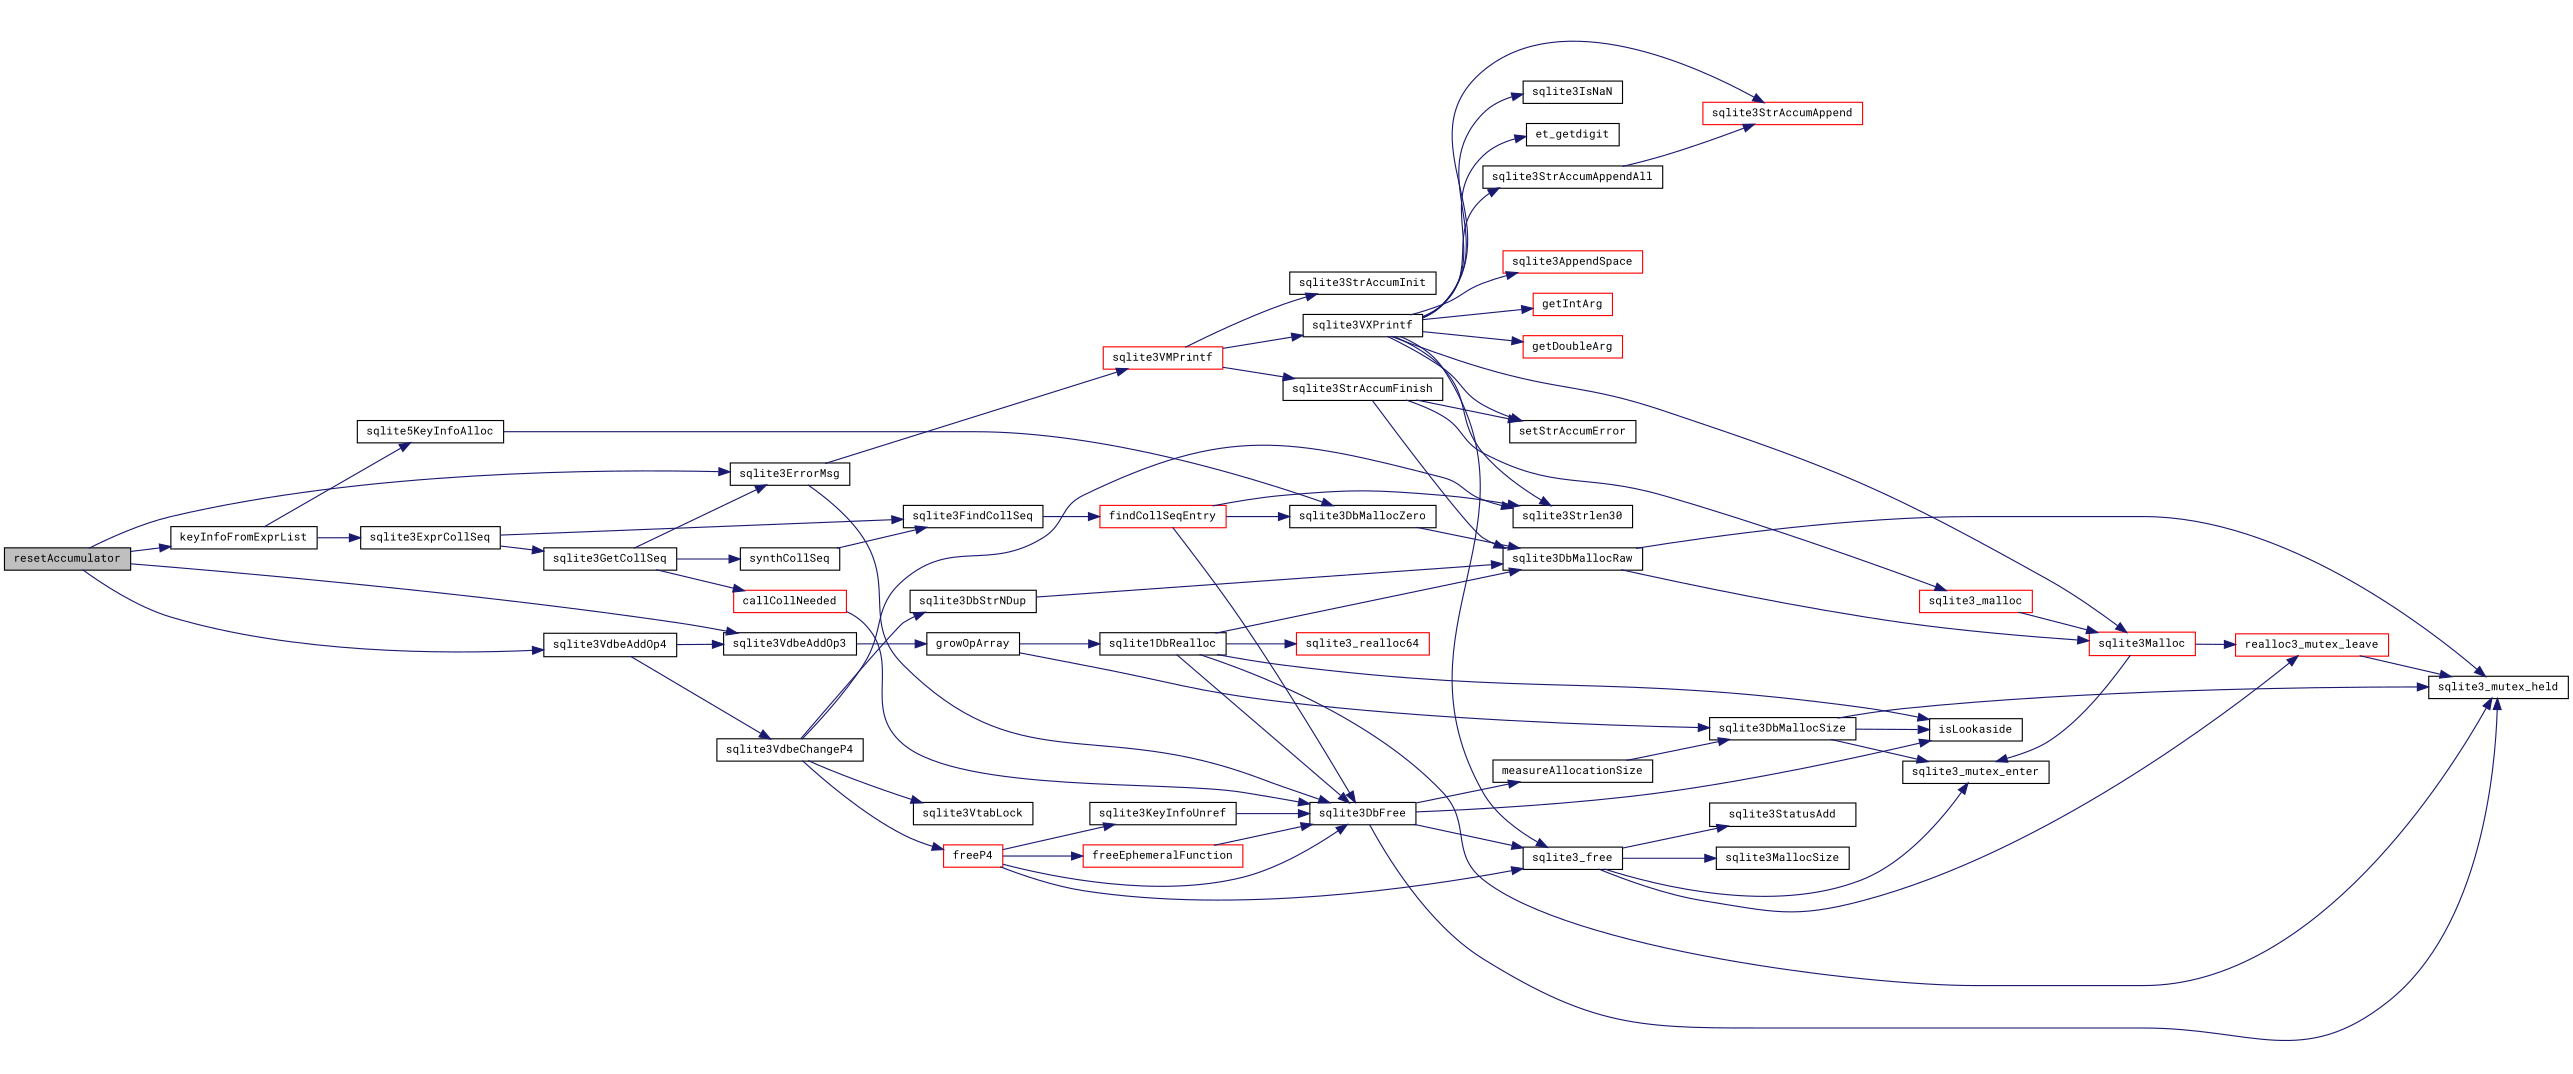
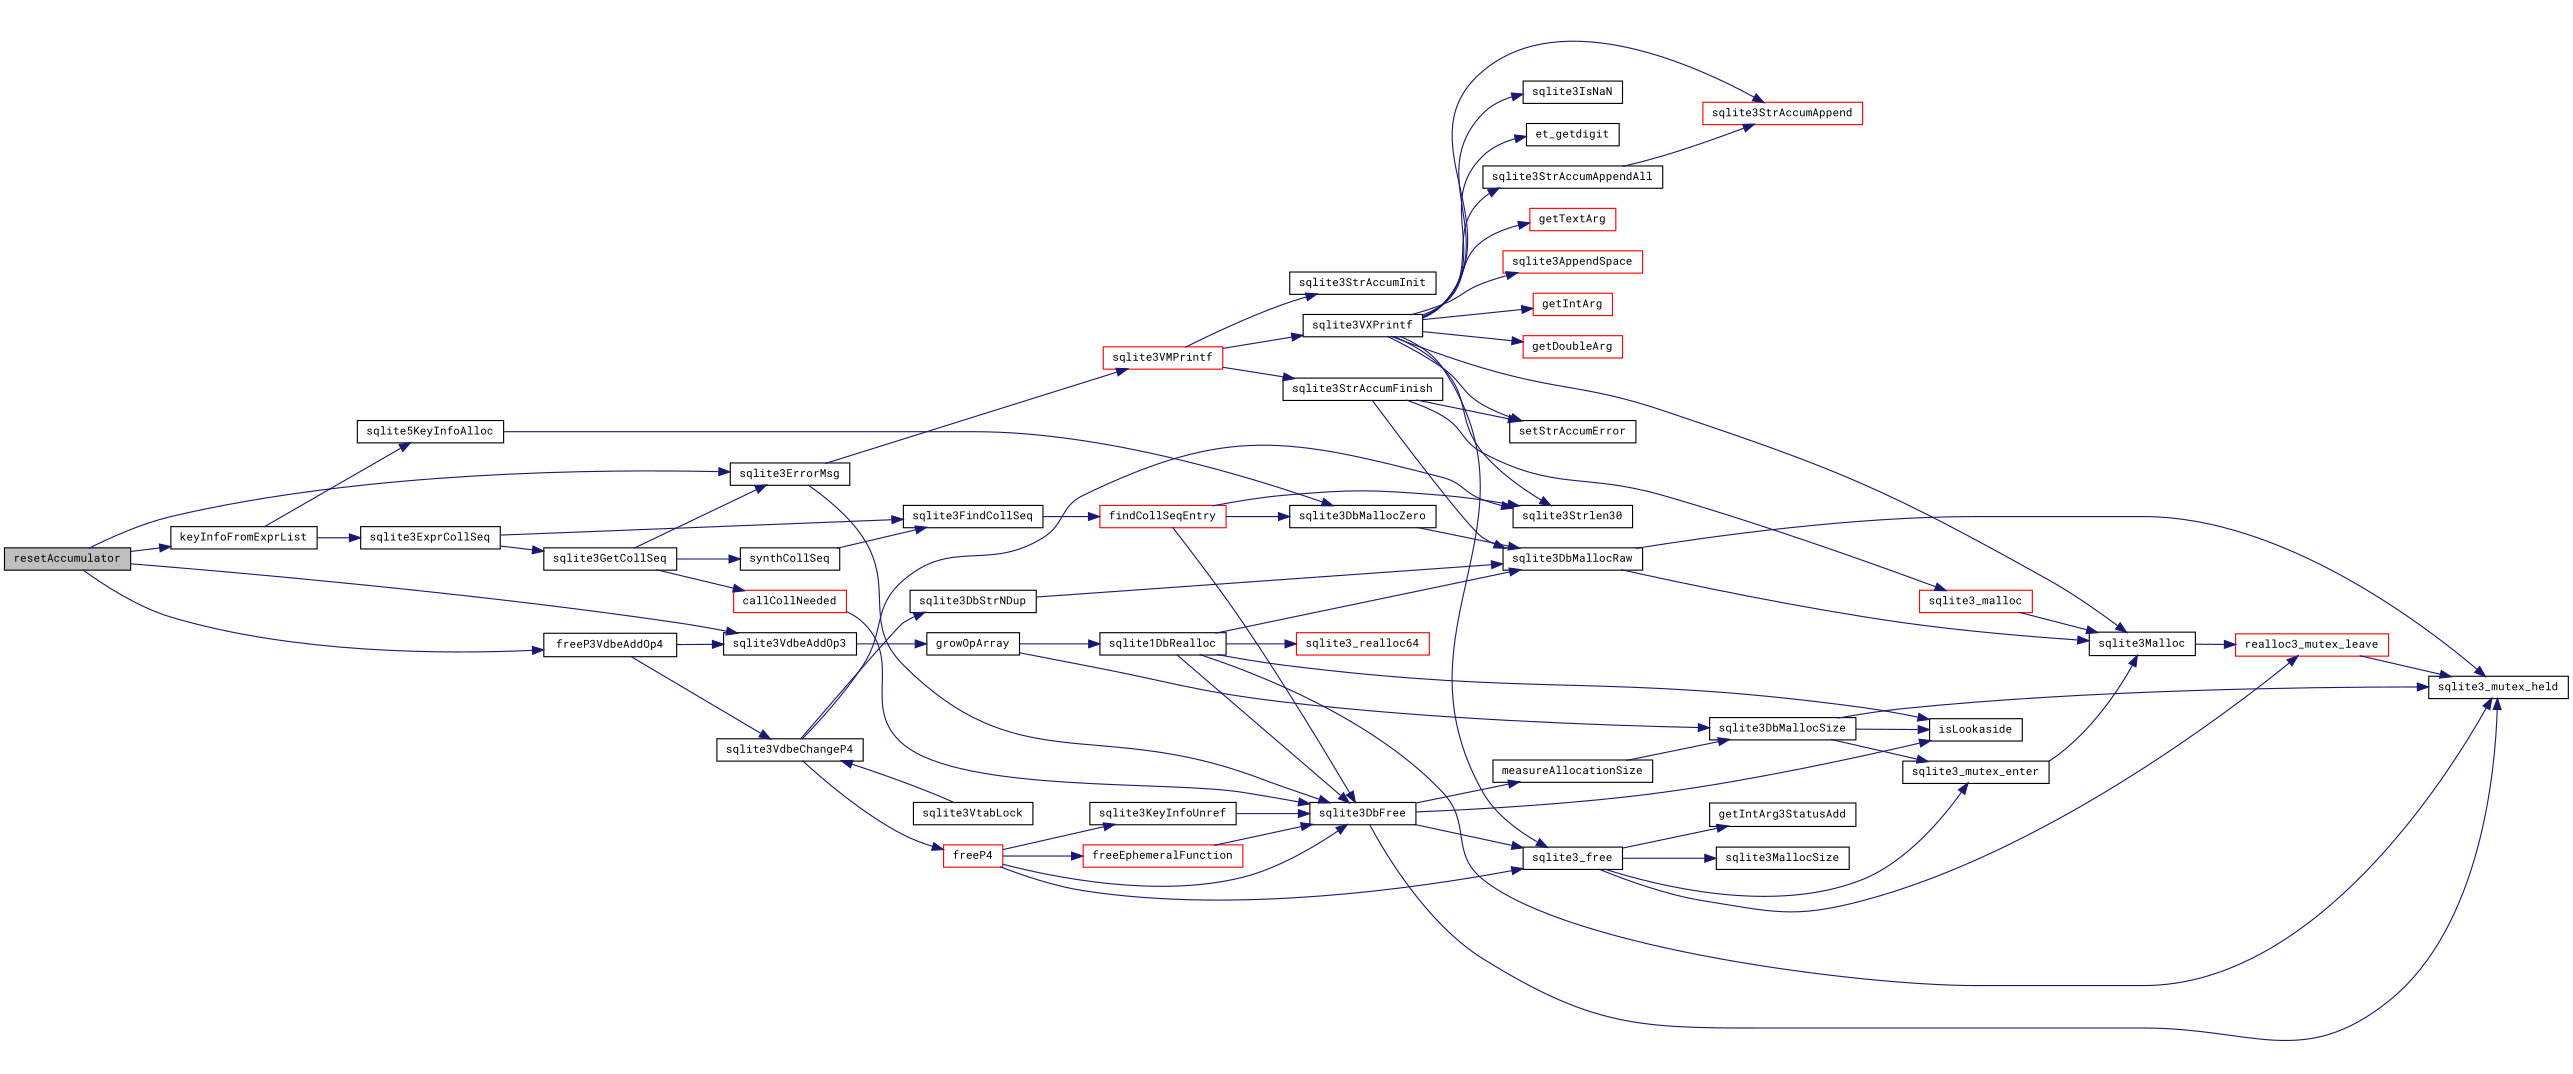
none -> (1573, 220)
(2142, 644) -> (2142, 644)
(610, 645) -> (610, 645)
(2078, 718) -> (2096, 718)
(859, 781) -> (904, 782)
(1783, 815) -> (1783, 815)
